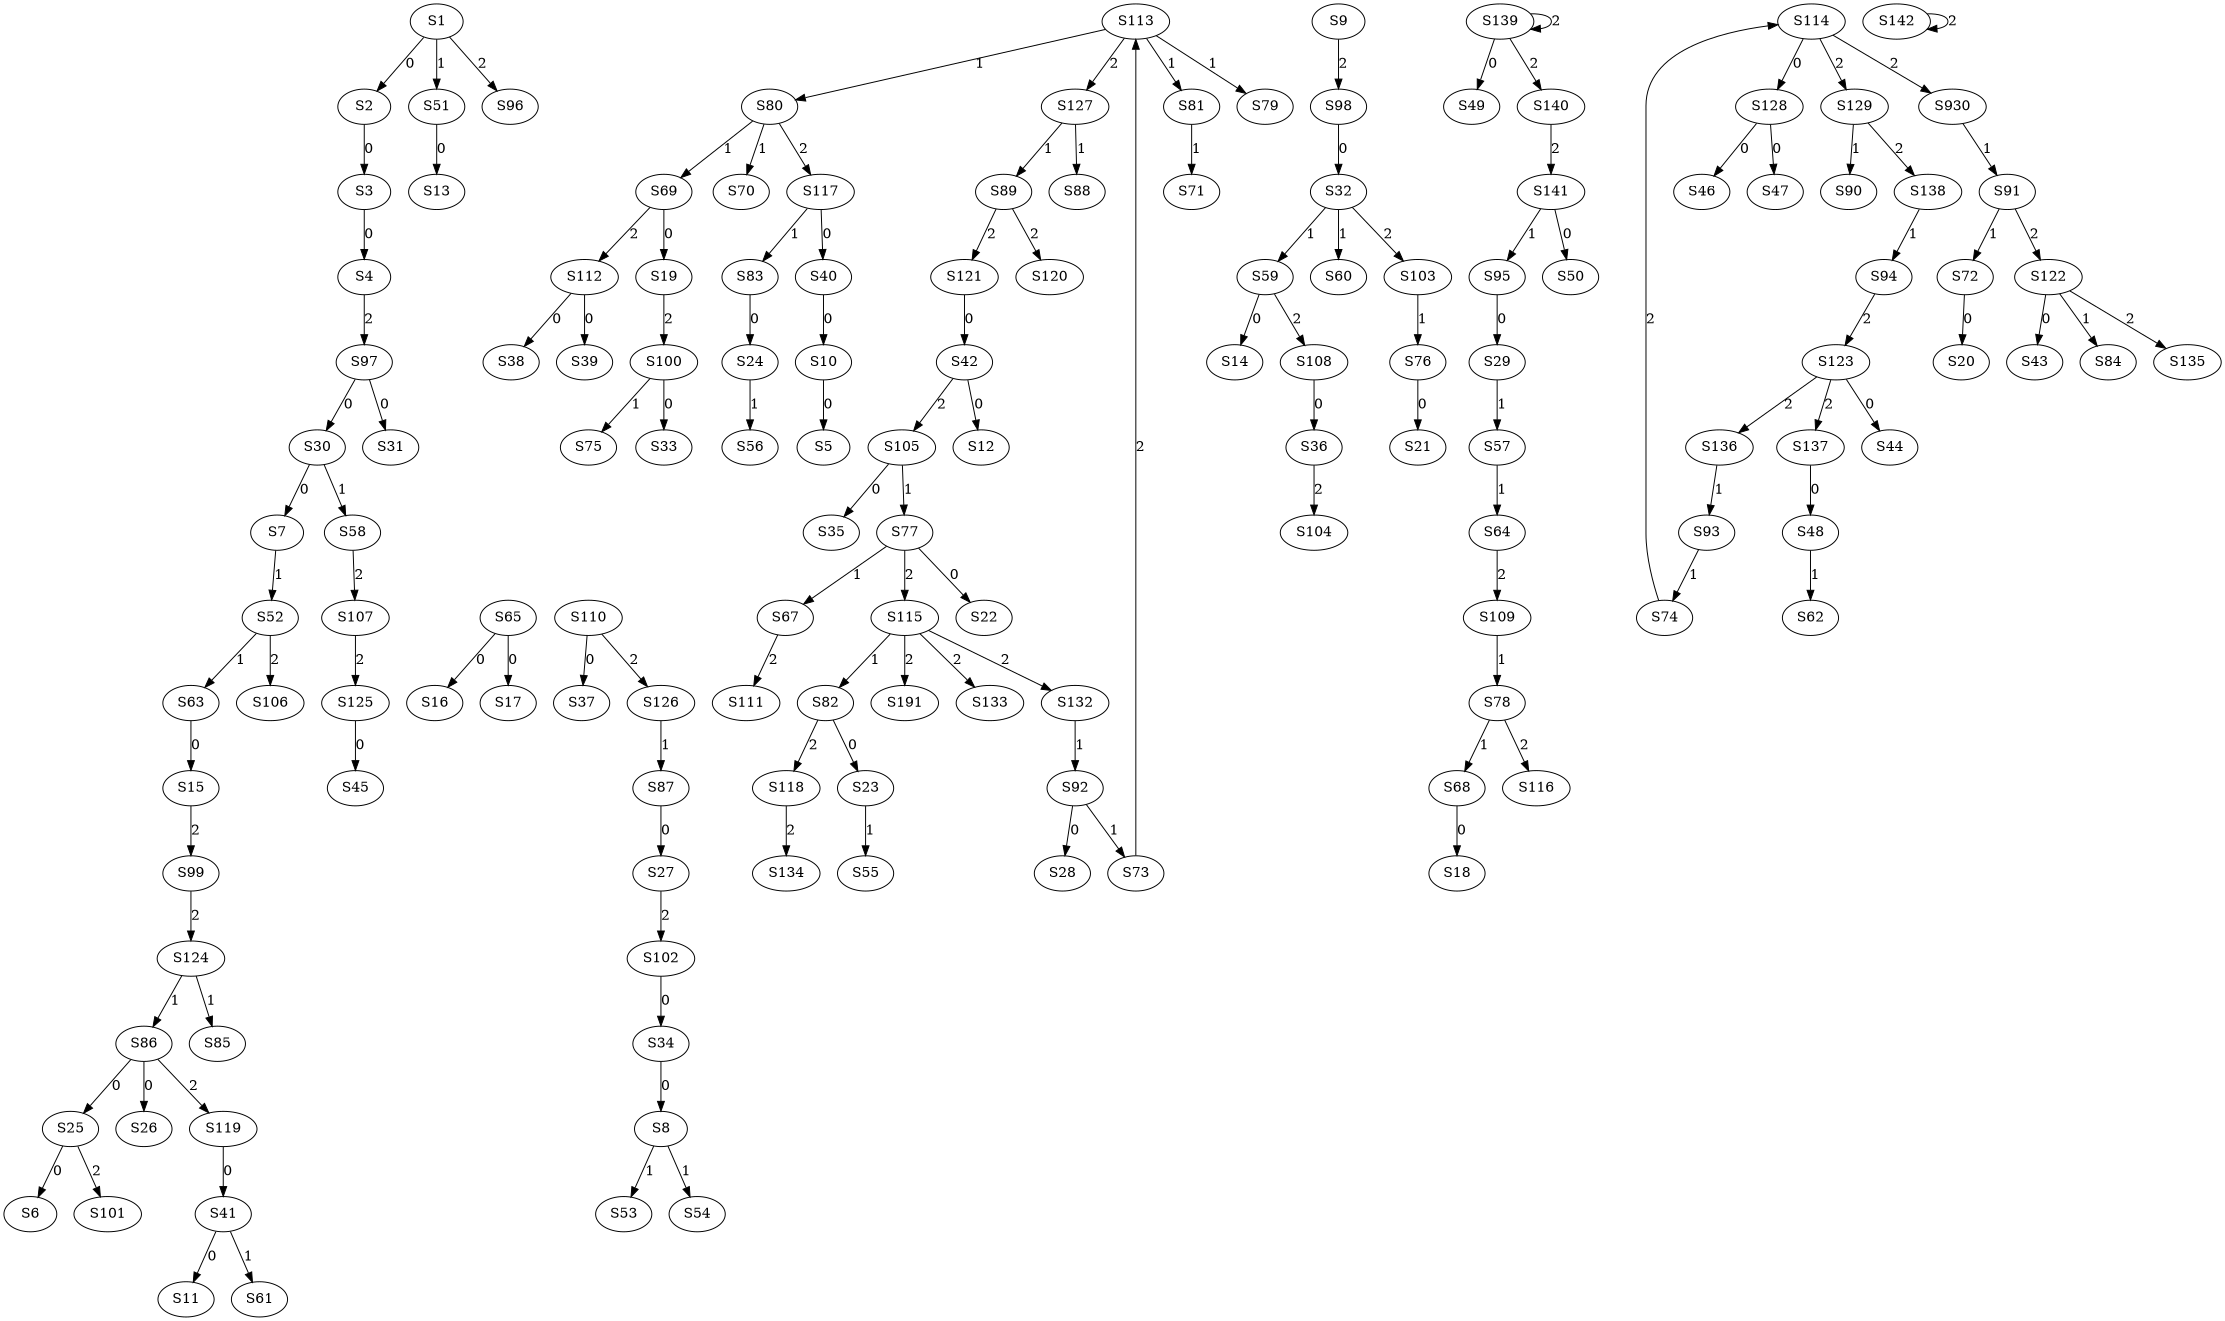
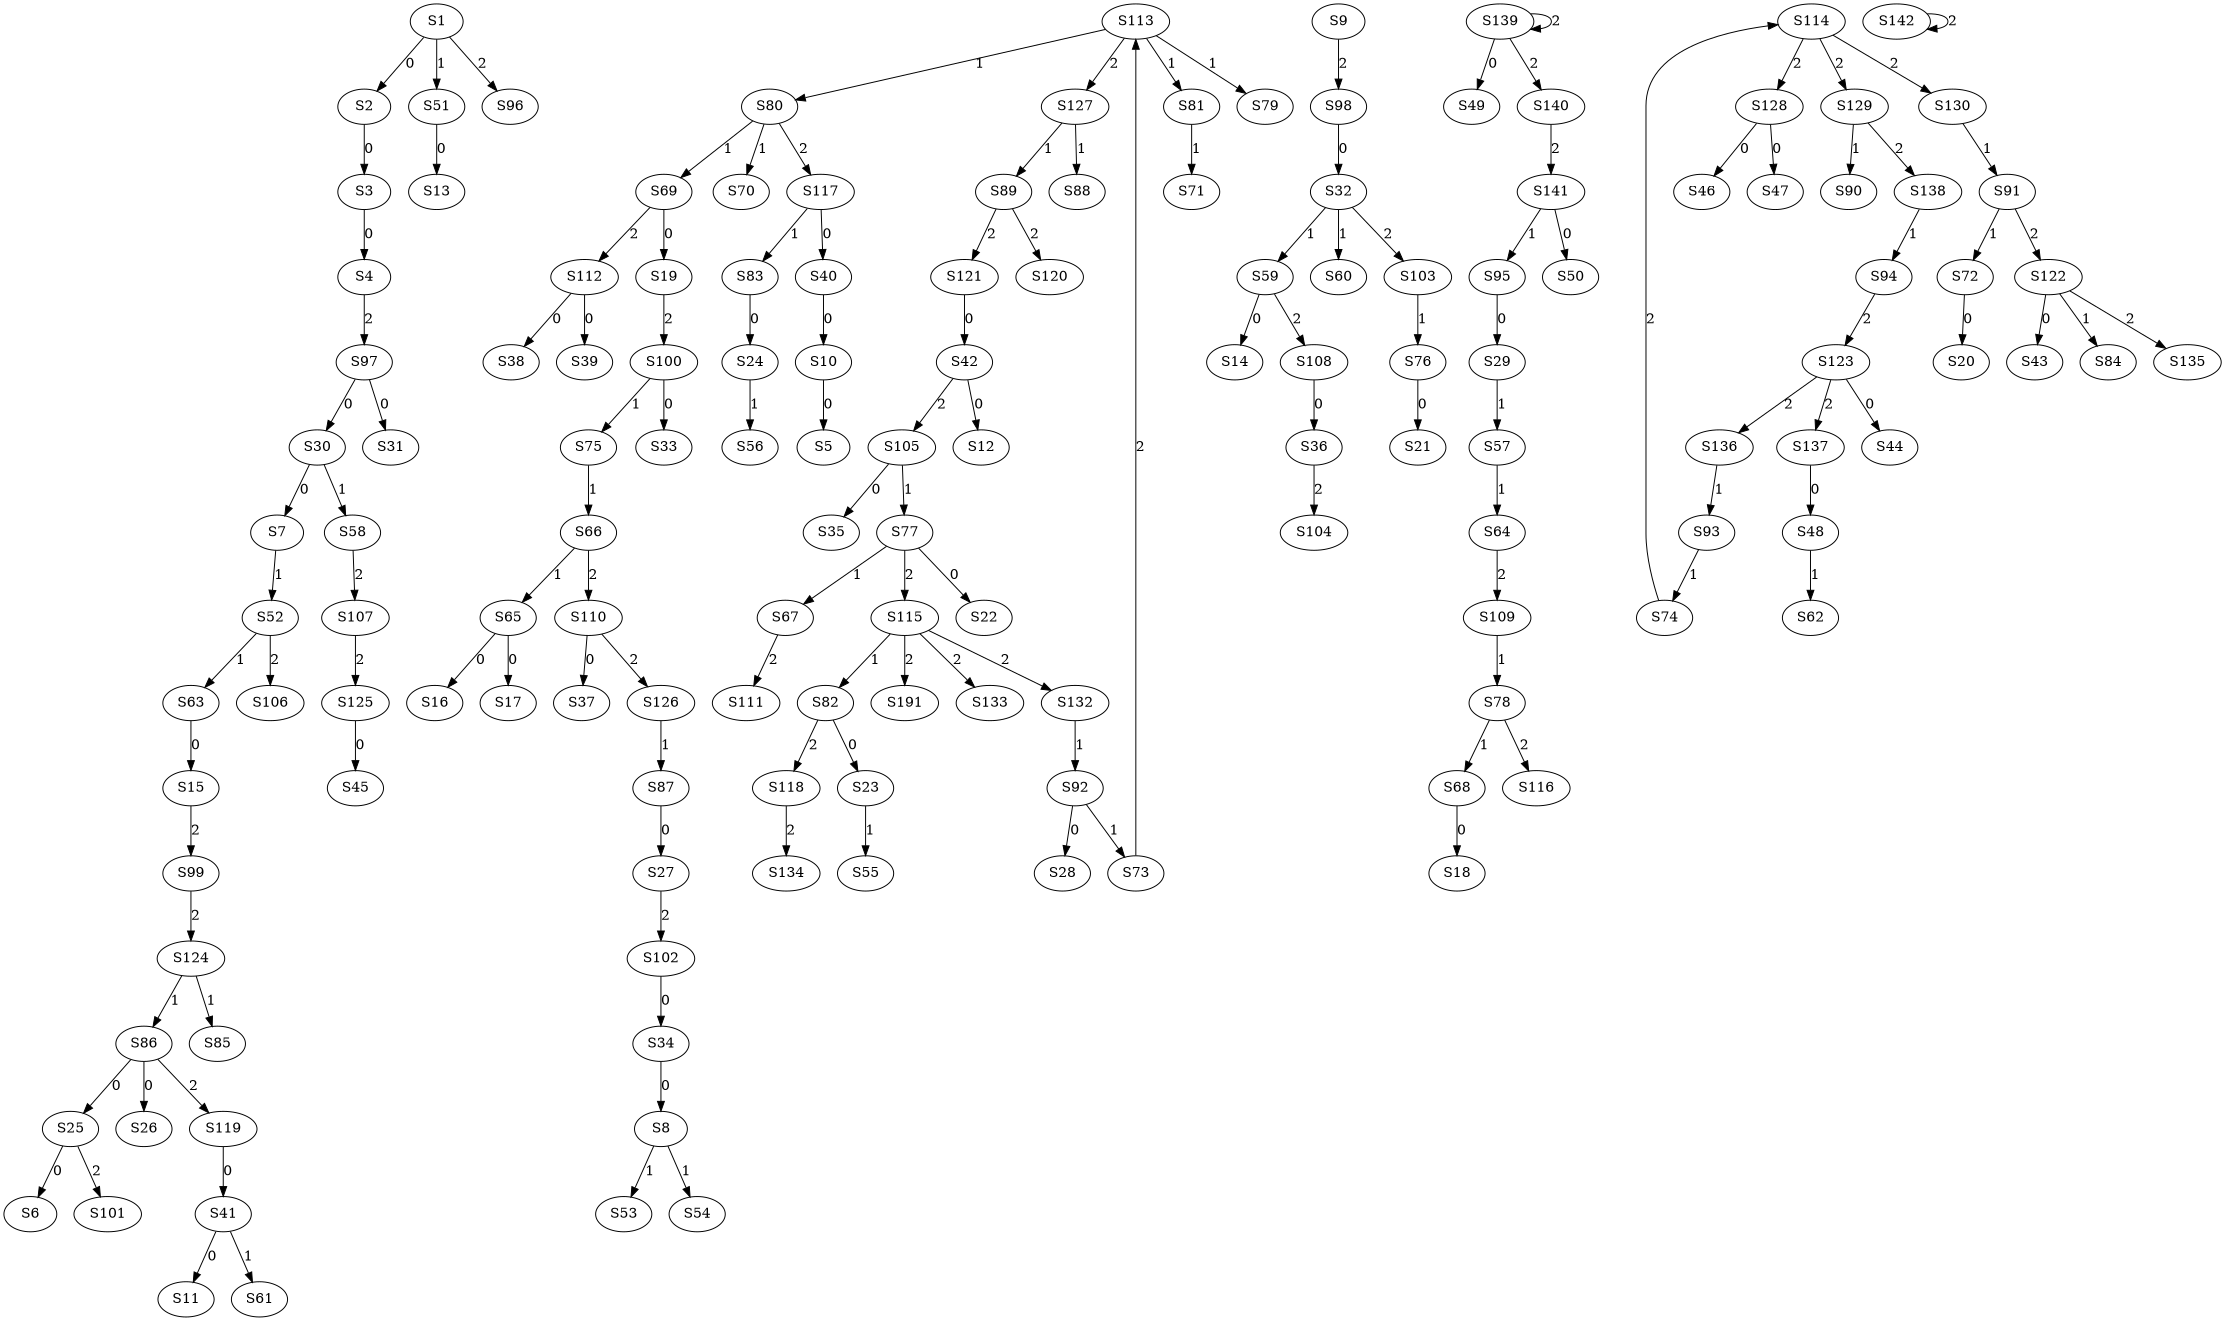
(1798, 64) -> (1798, 64)
(1952, 107) -> (1952, 107)
none -> (588, 533)
